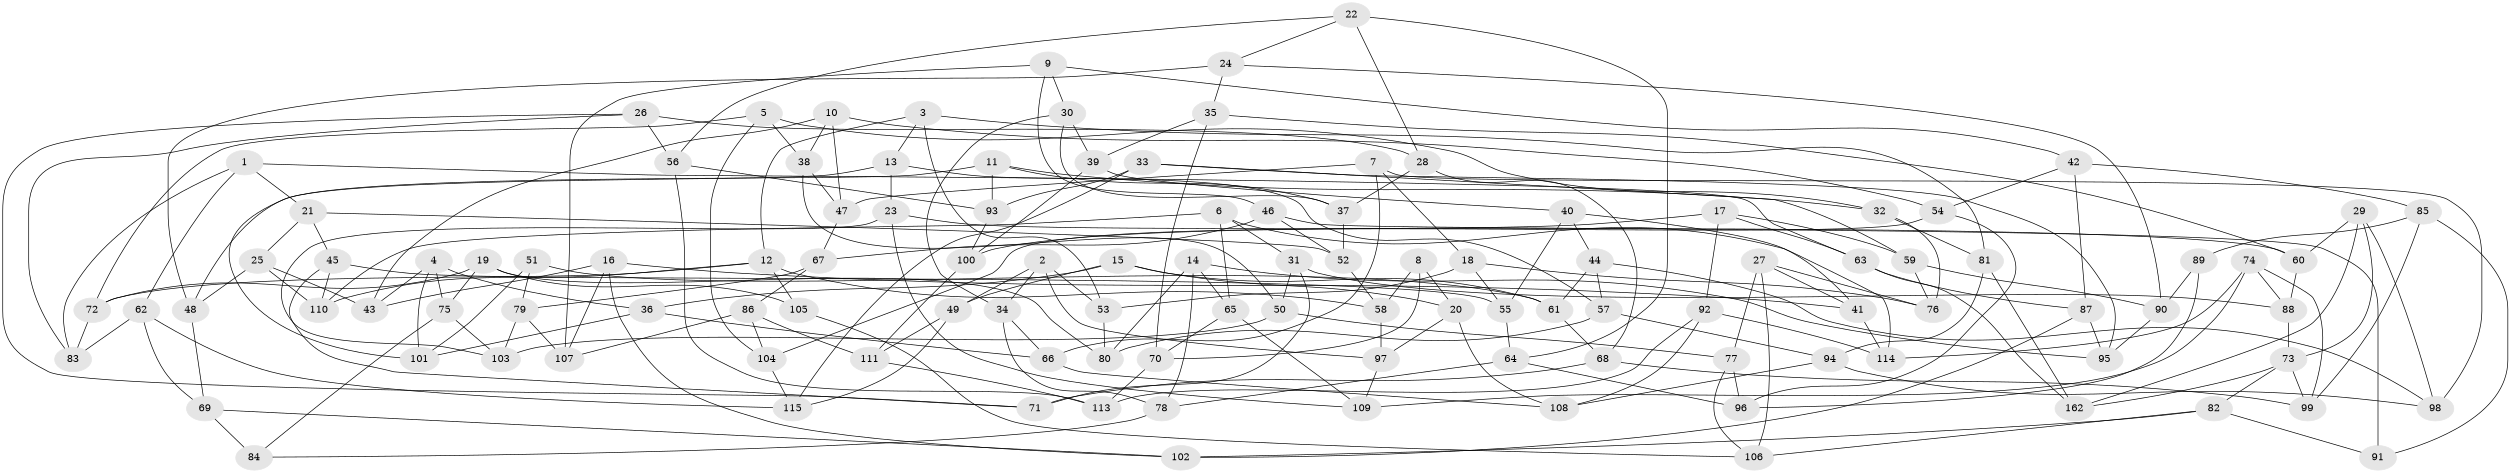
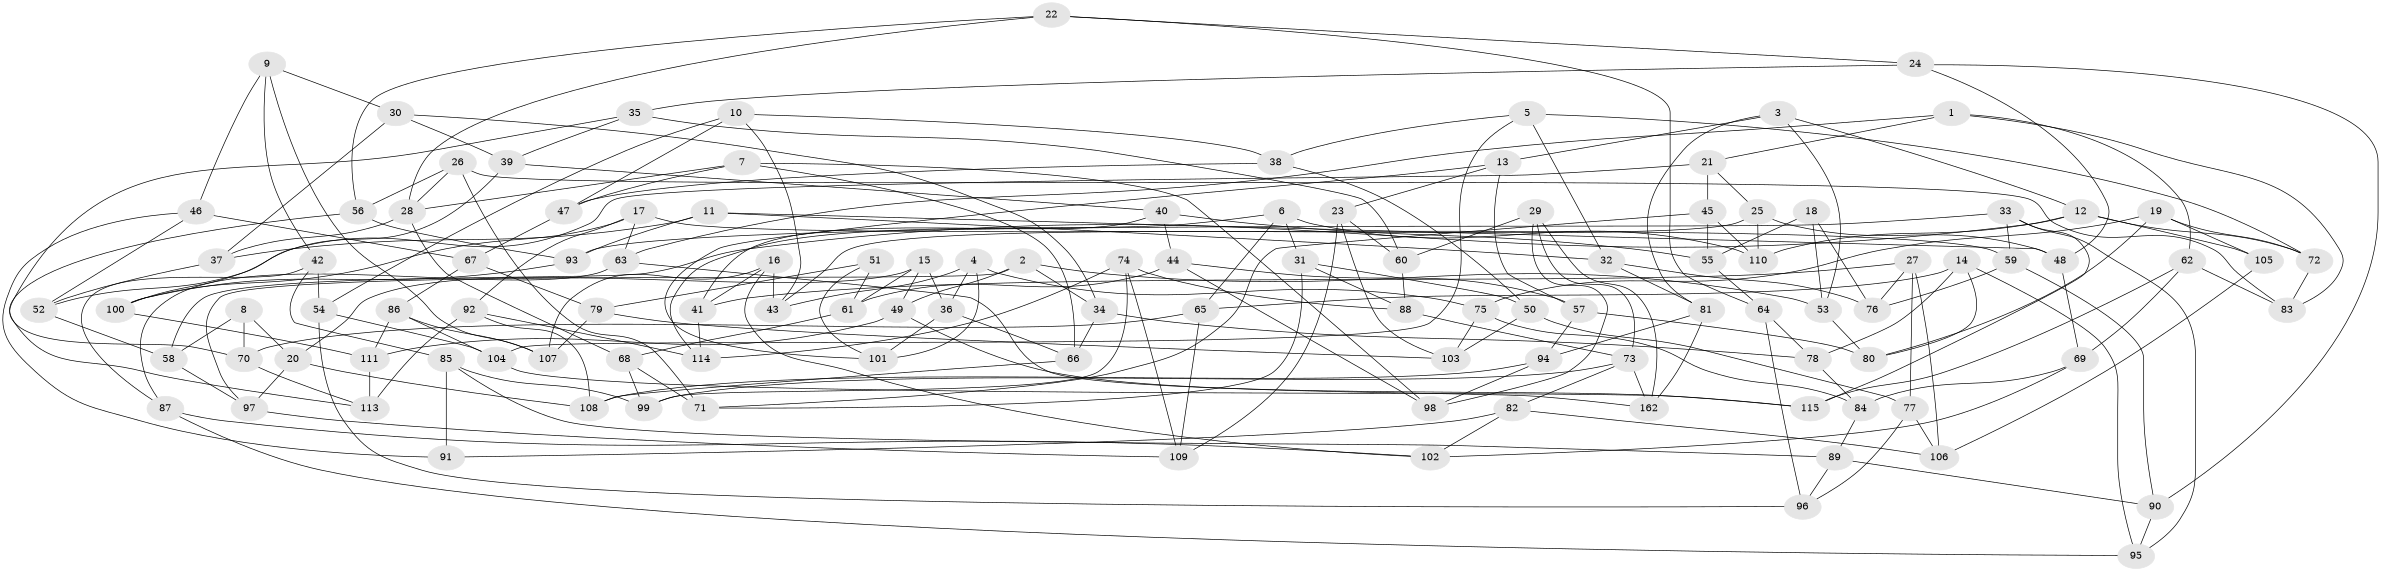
(1421, 212) -> (575, 187)
none -> (1850, 429)
